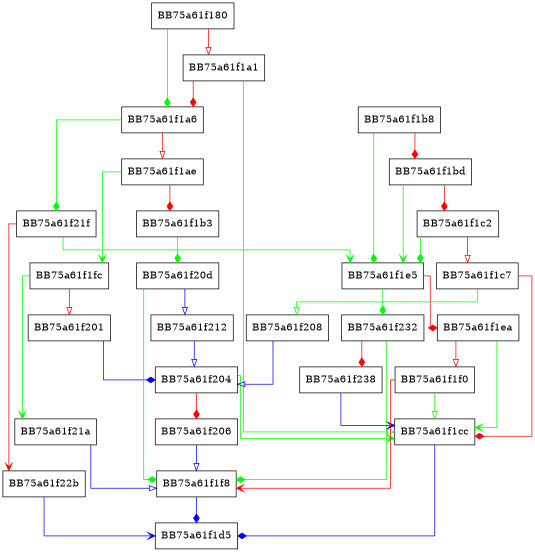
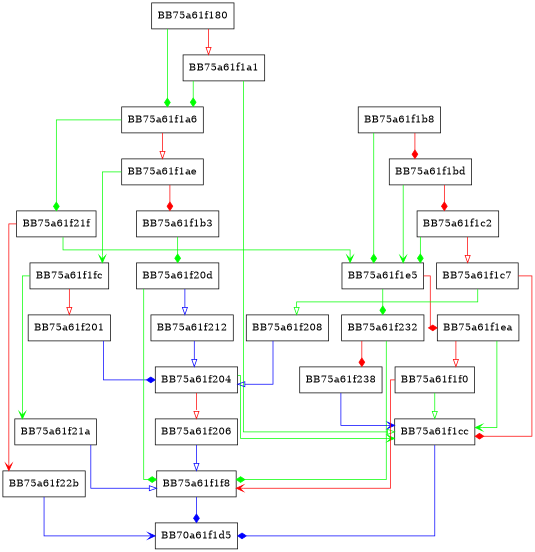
(193, 89) -> (193, 89)
(196, 401) -> (196, 401)
(196, 536) -> (196, 536)
